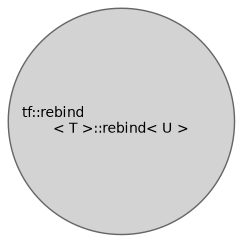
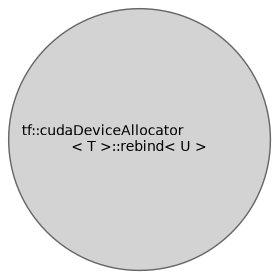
(121, 121) -> (140, 140)
